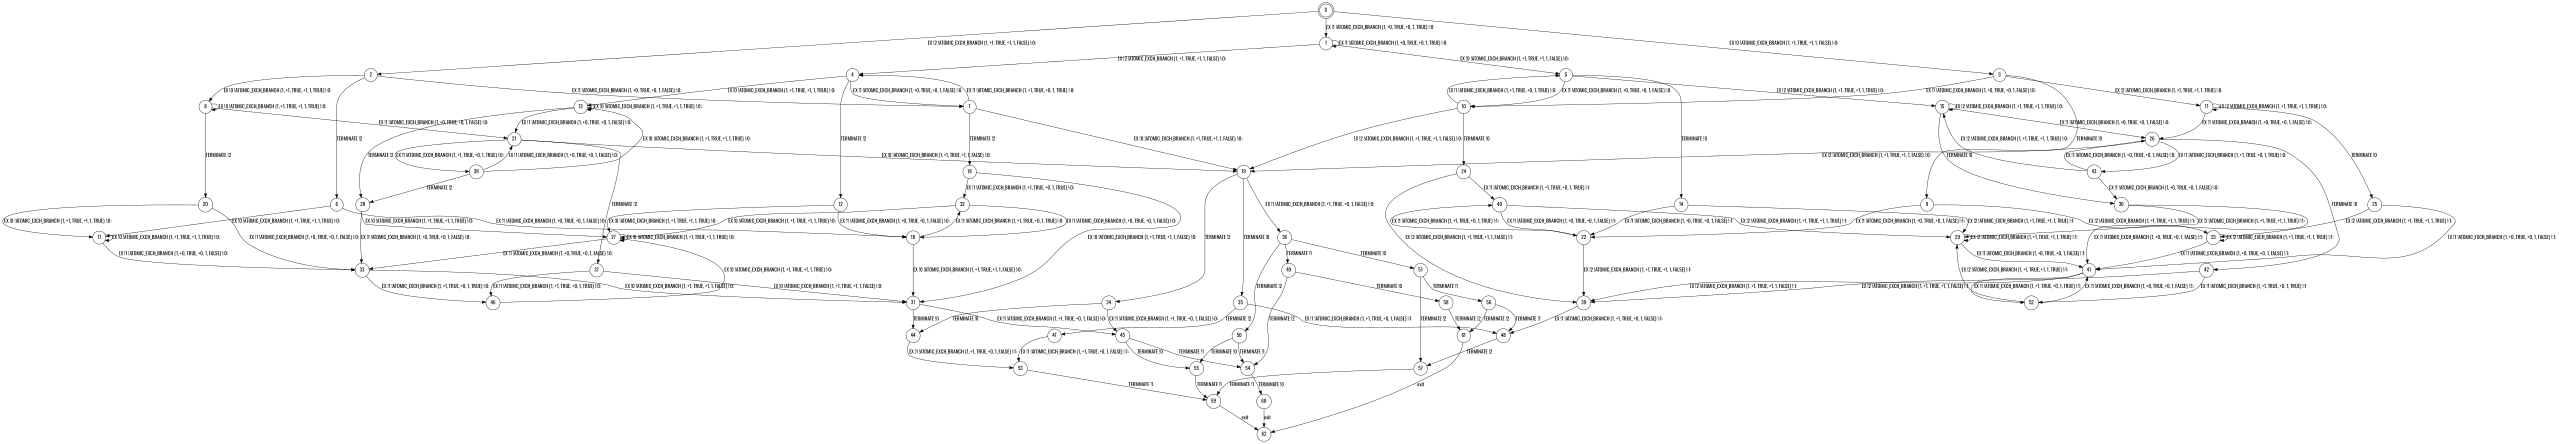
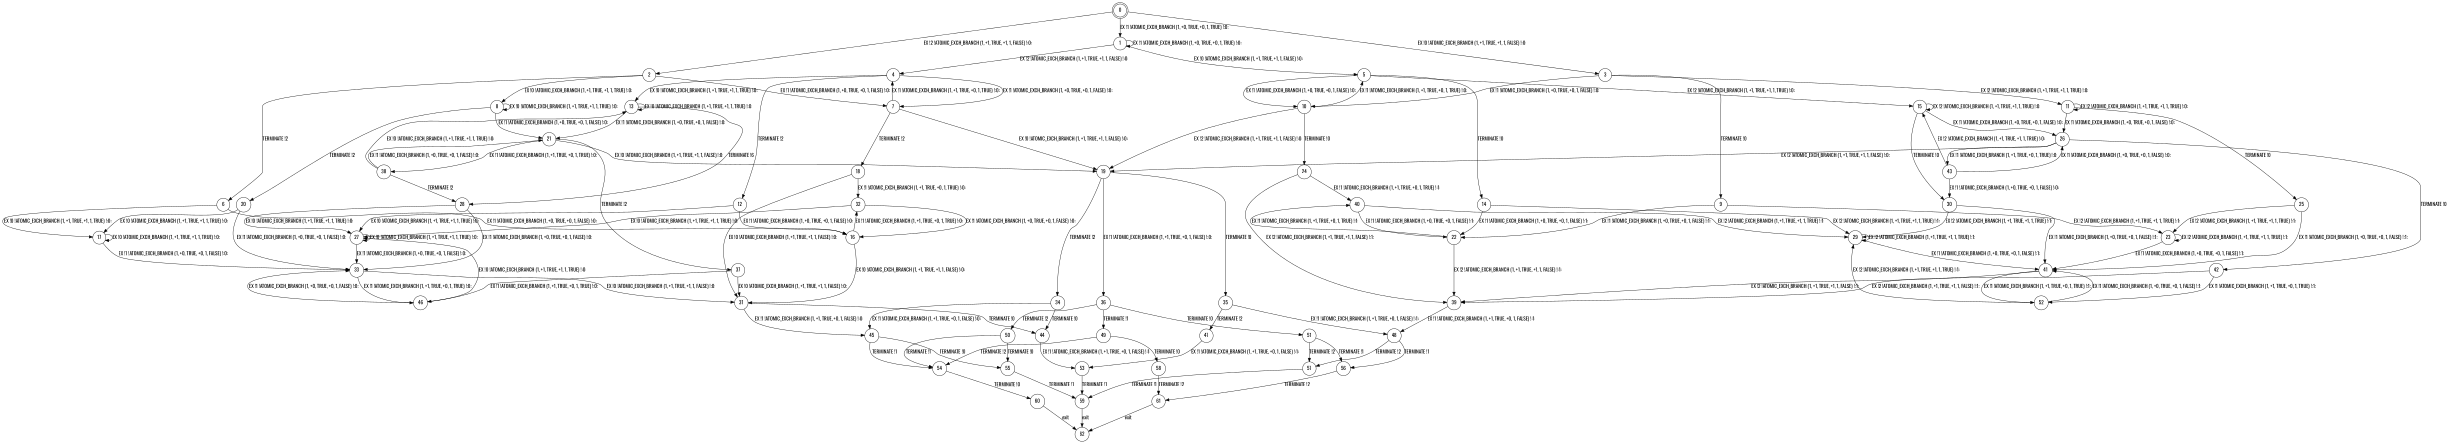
(381, 156) -> (741, 156)
none -> (278, 297)
(1512, 313) -> (1387, 362)
